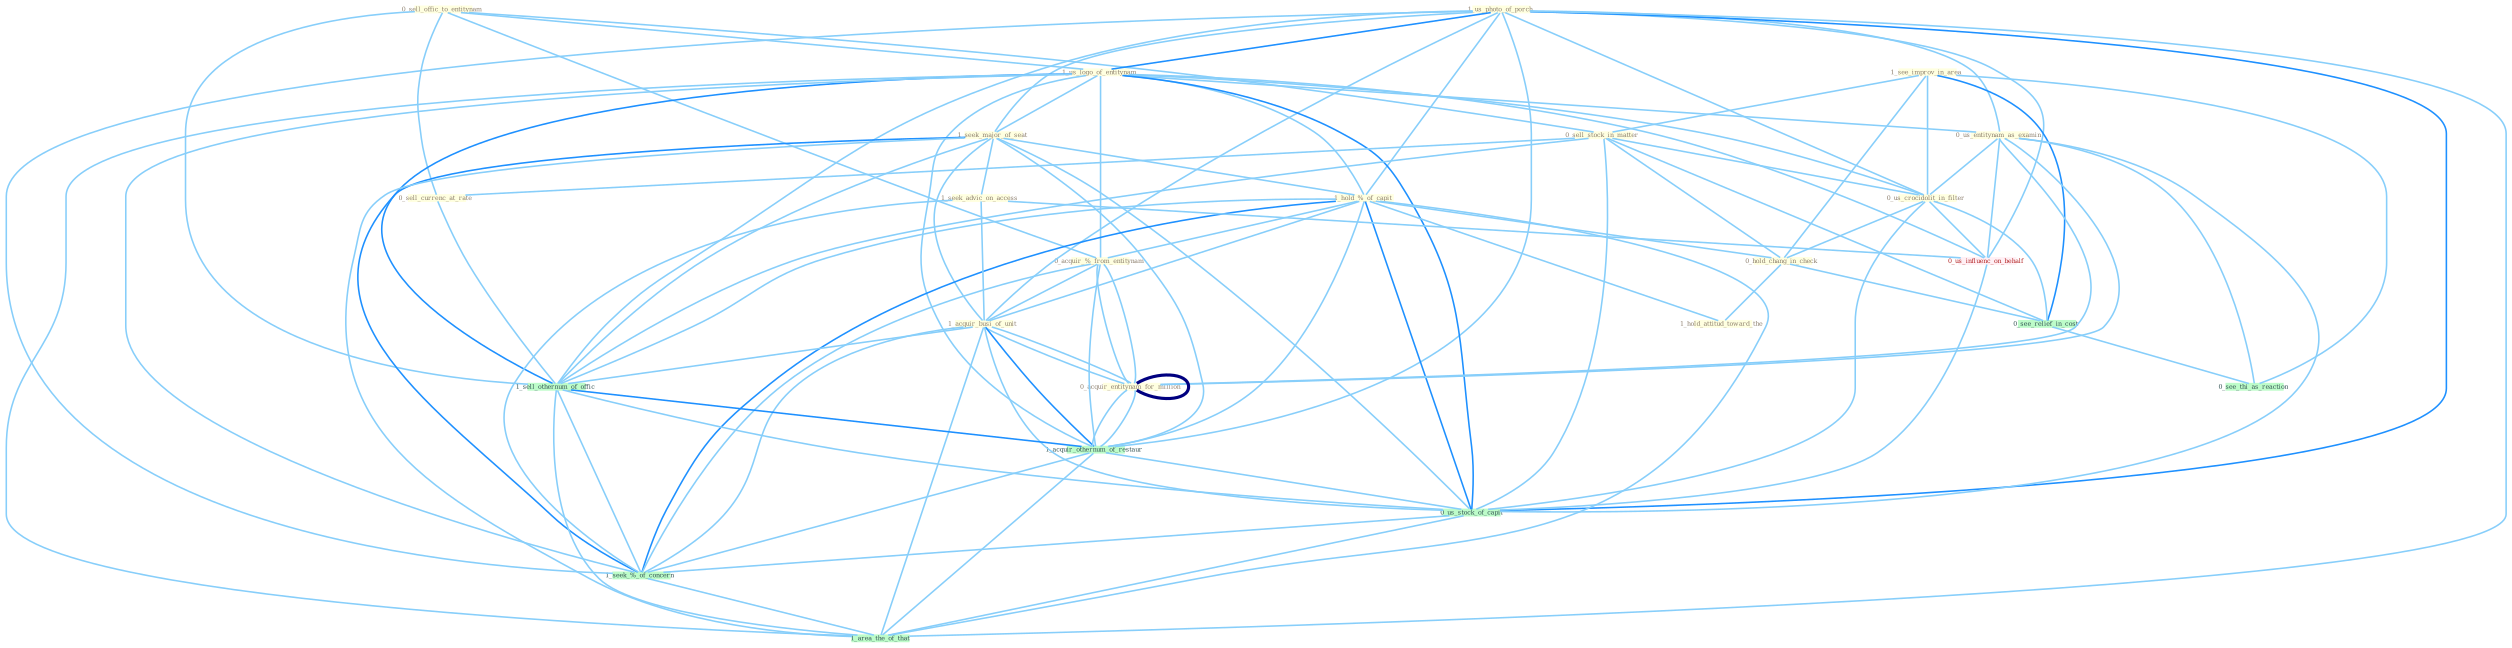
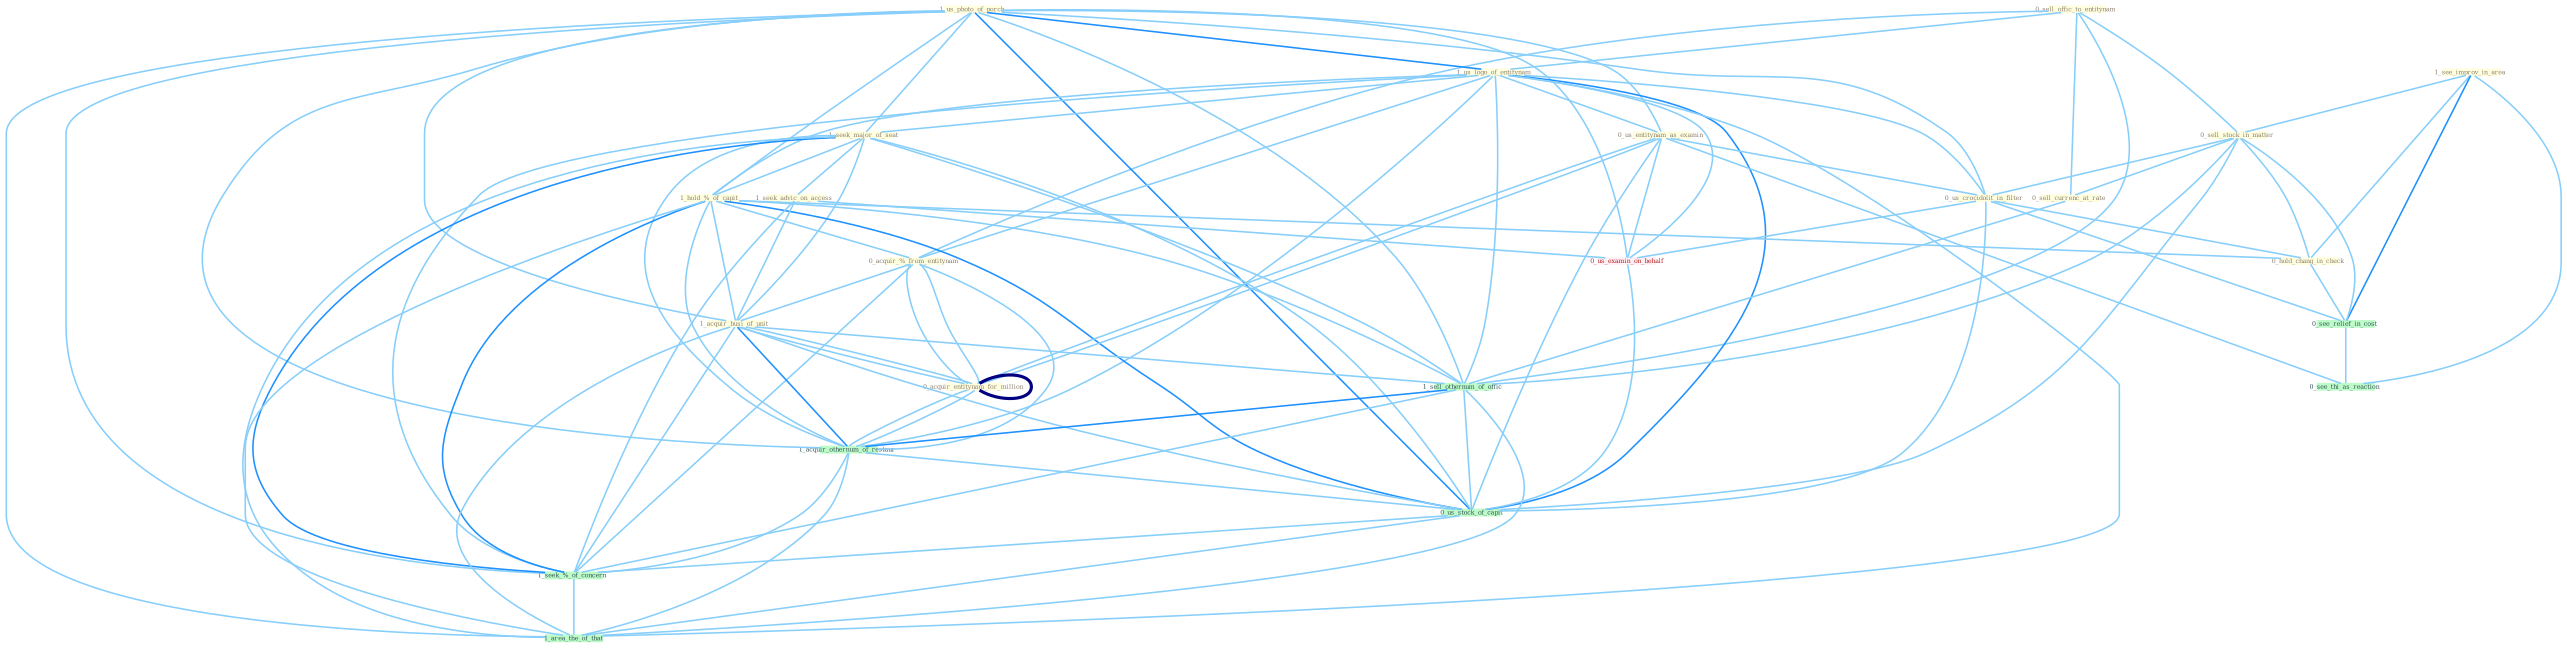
(587, 115) -> (1495, 239)
(1928, 141) -> none
(1987, 261) -> (1627, 261)
(1723, 324) -> none
